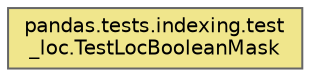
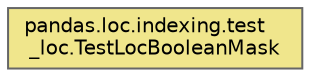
(155, 38) -> (155, 38)
